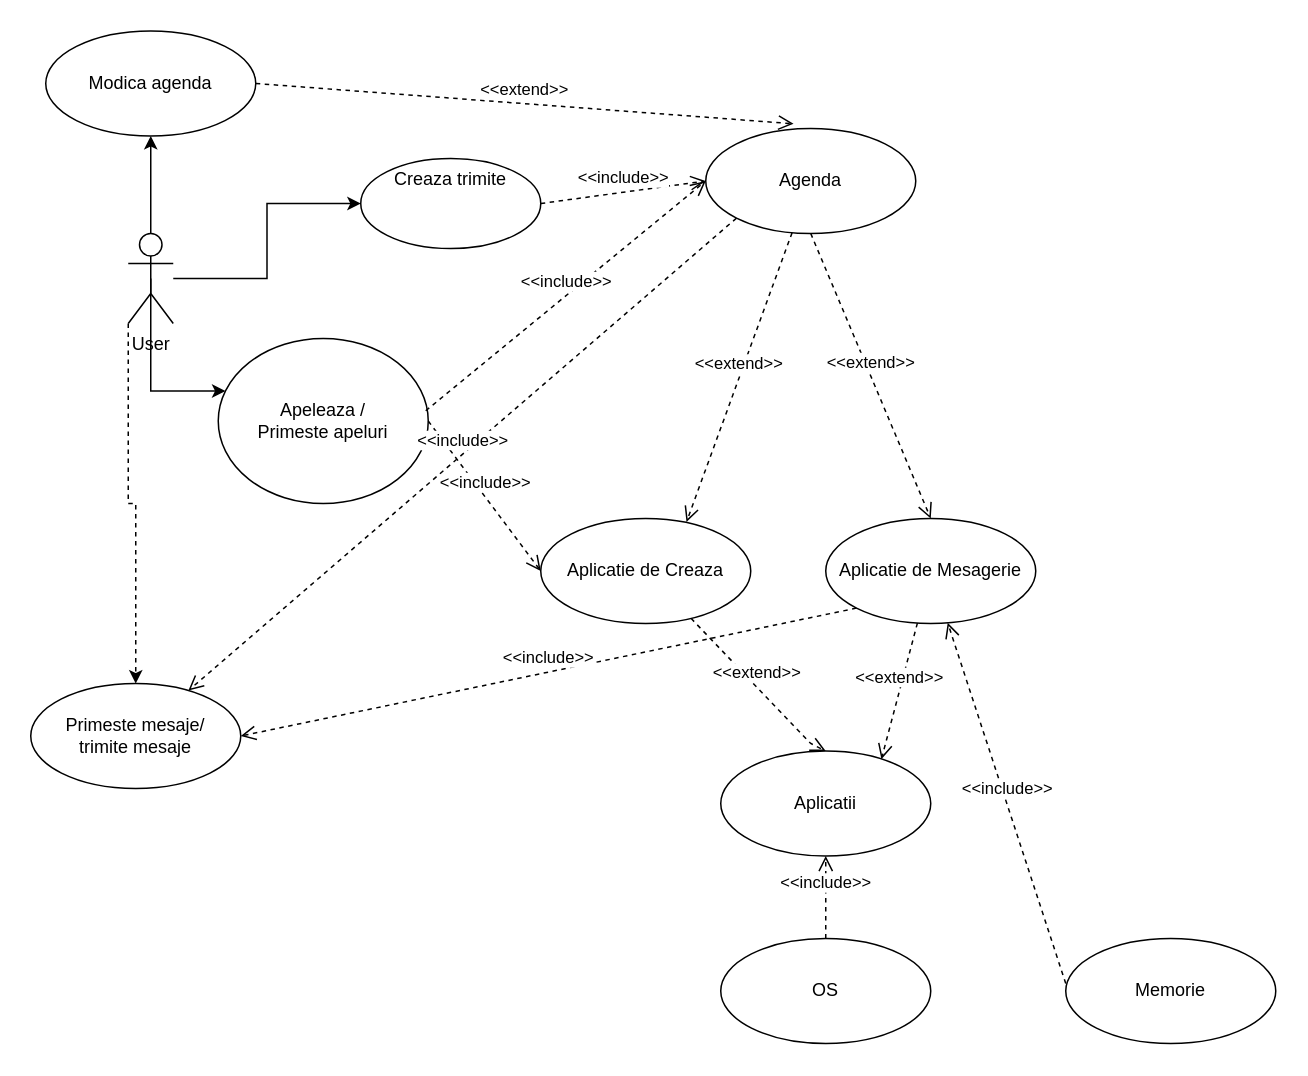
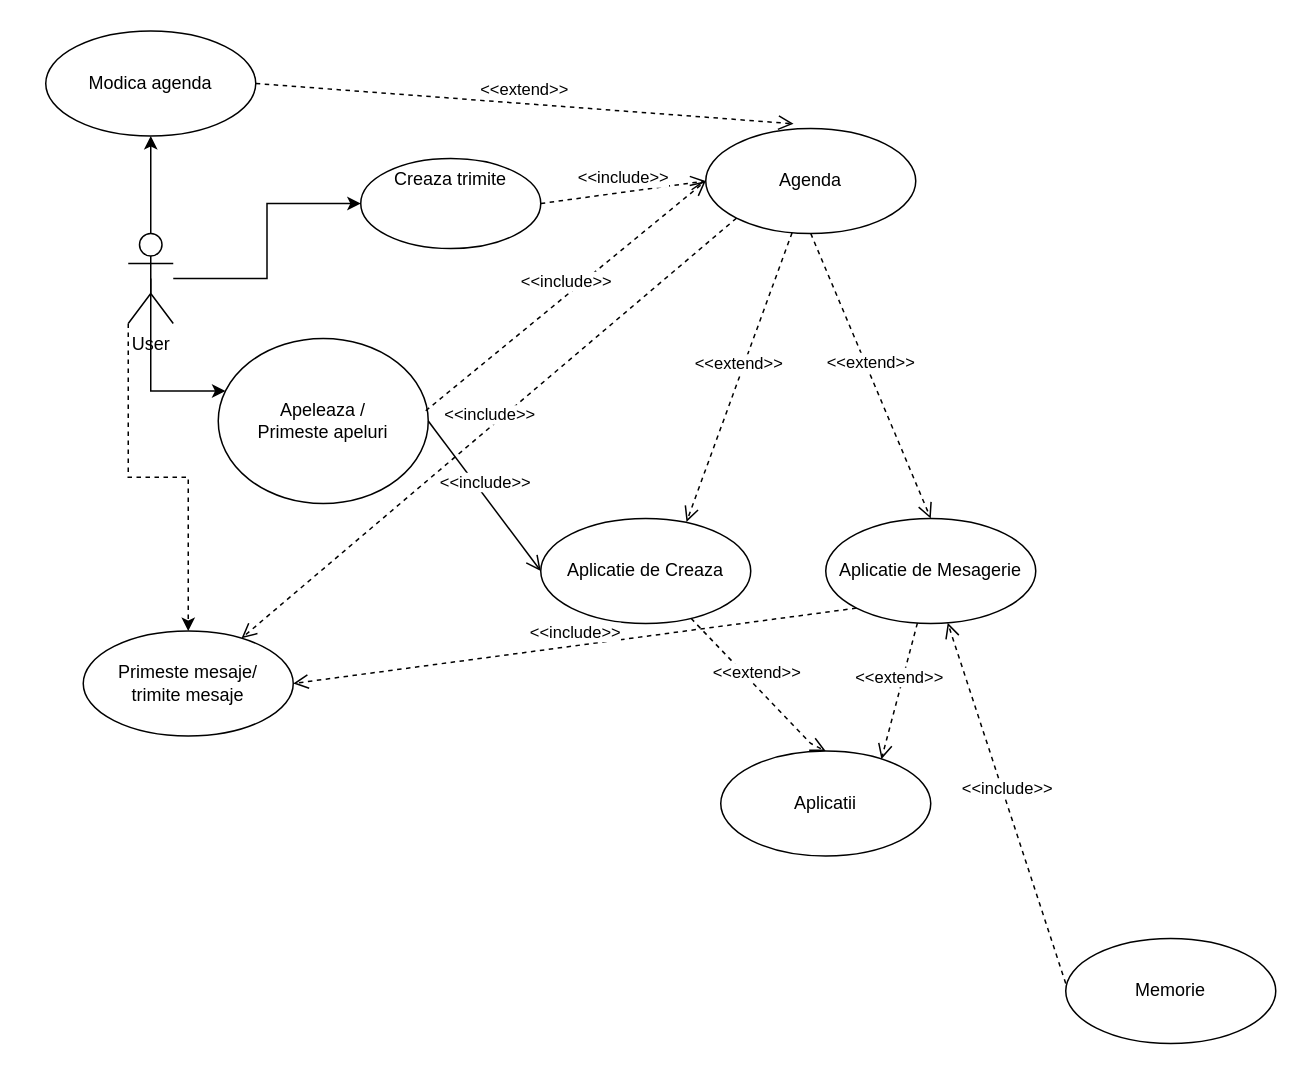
(509, 528) -> (509, 528)
(136, 736) -> (188, 683)
(826, 899) -> none
(826, 991) -> none
